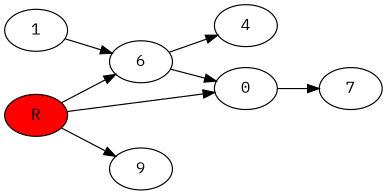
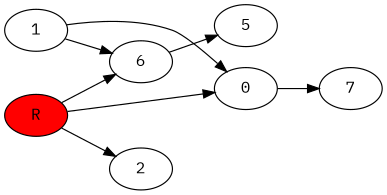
(246, 26) -> (246, 26)
(188, 74) -> (148, 24)
(141, 169) -> (141, 169)
